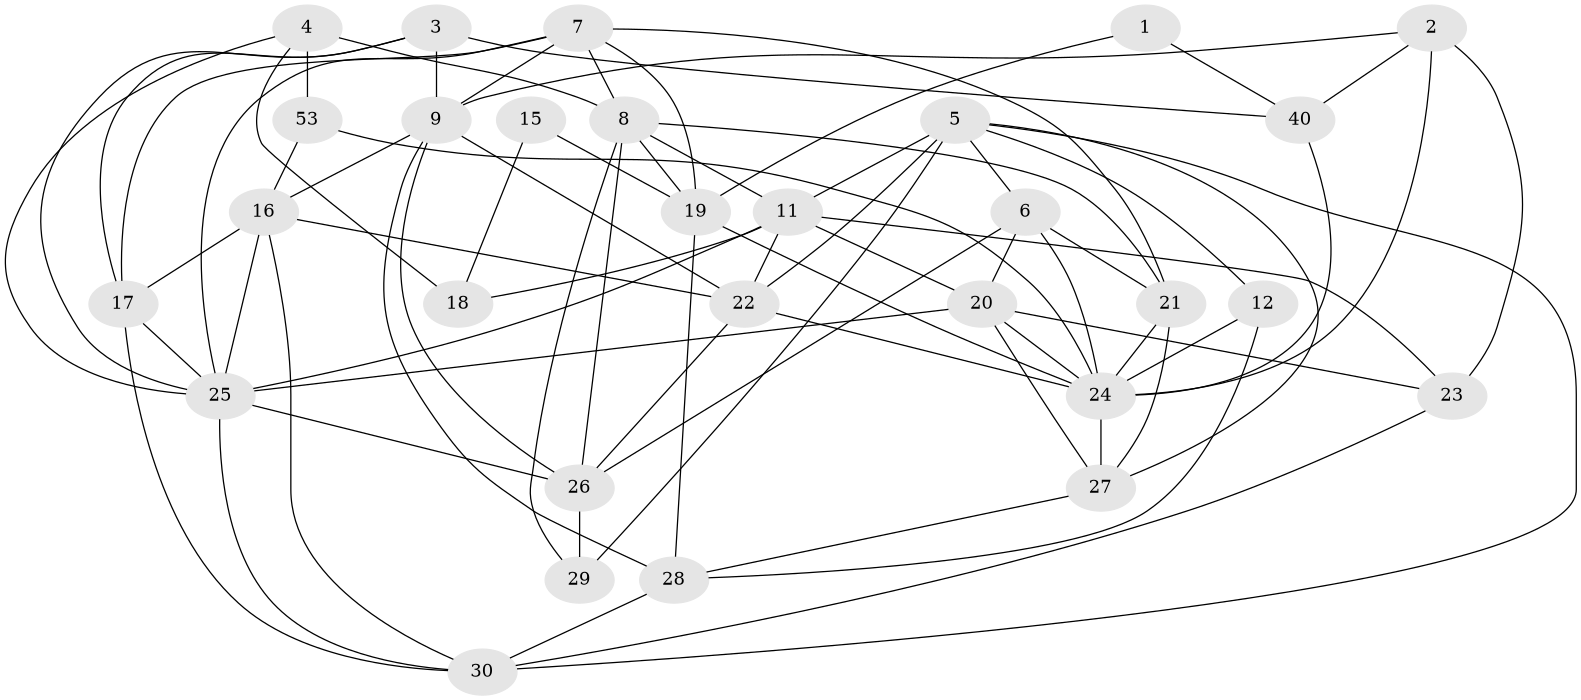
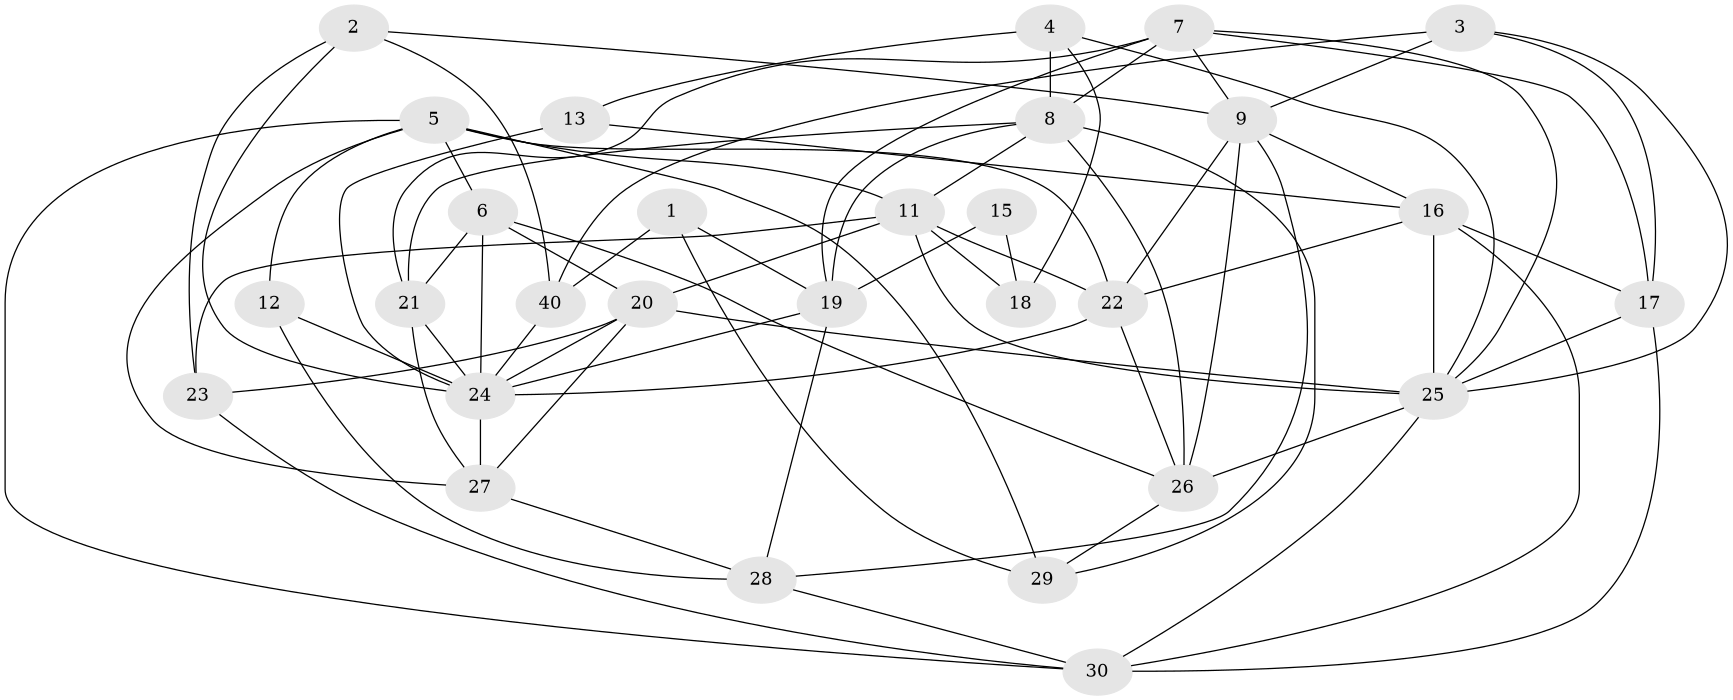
(307, 120) -> (575, 120)
none -> (812, 439)
